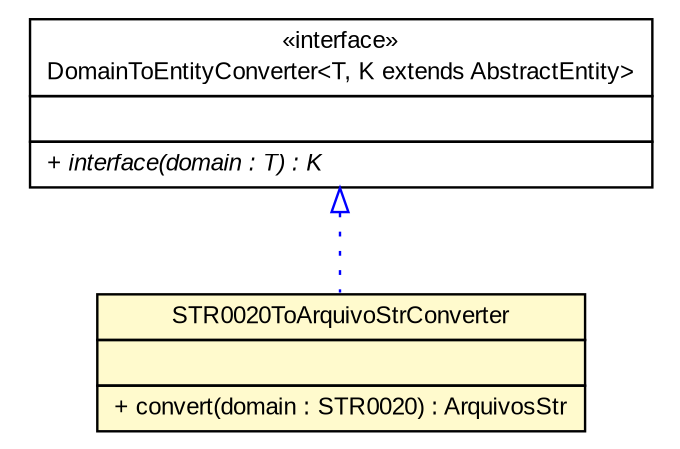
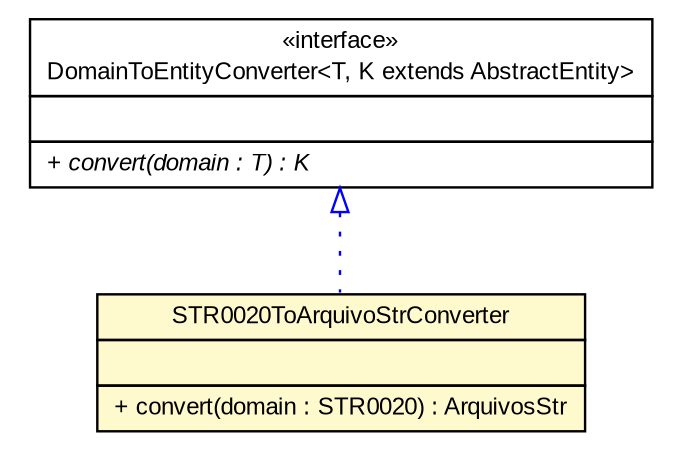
(185, 163) -> (179, 163)
